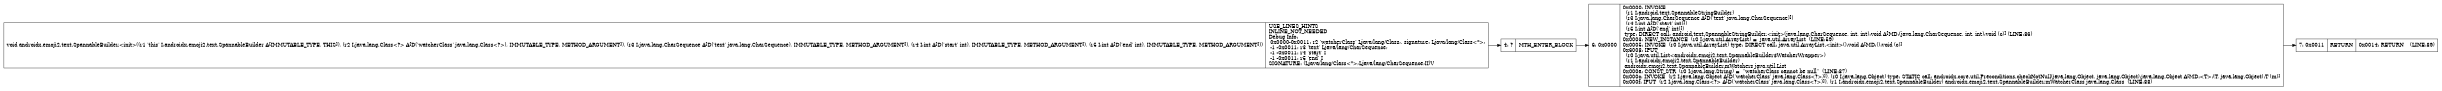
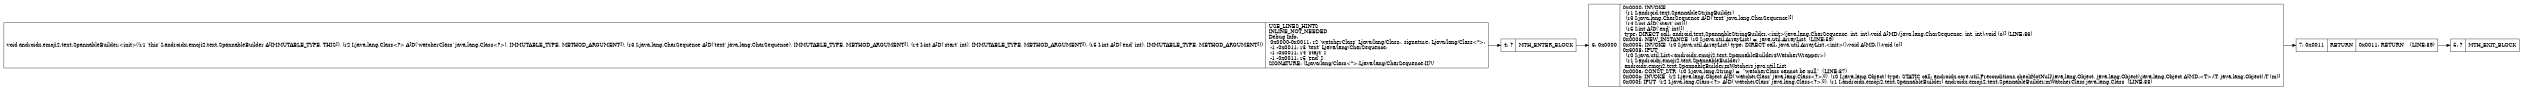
(2397, 45) -> (2397, 45)
none -> (2485, 45)
